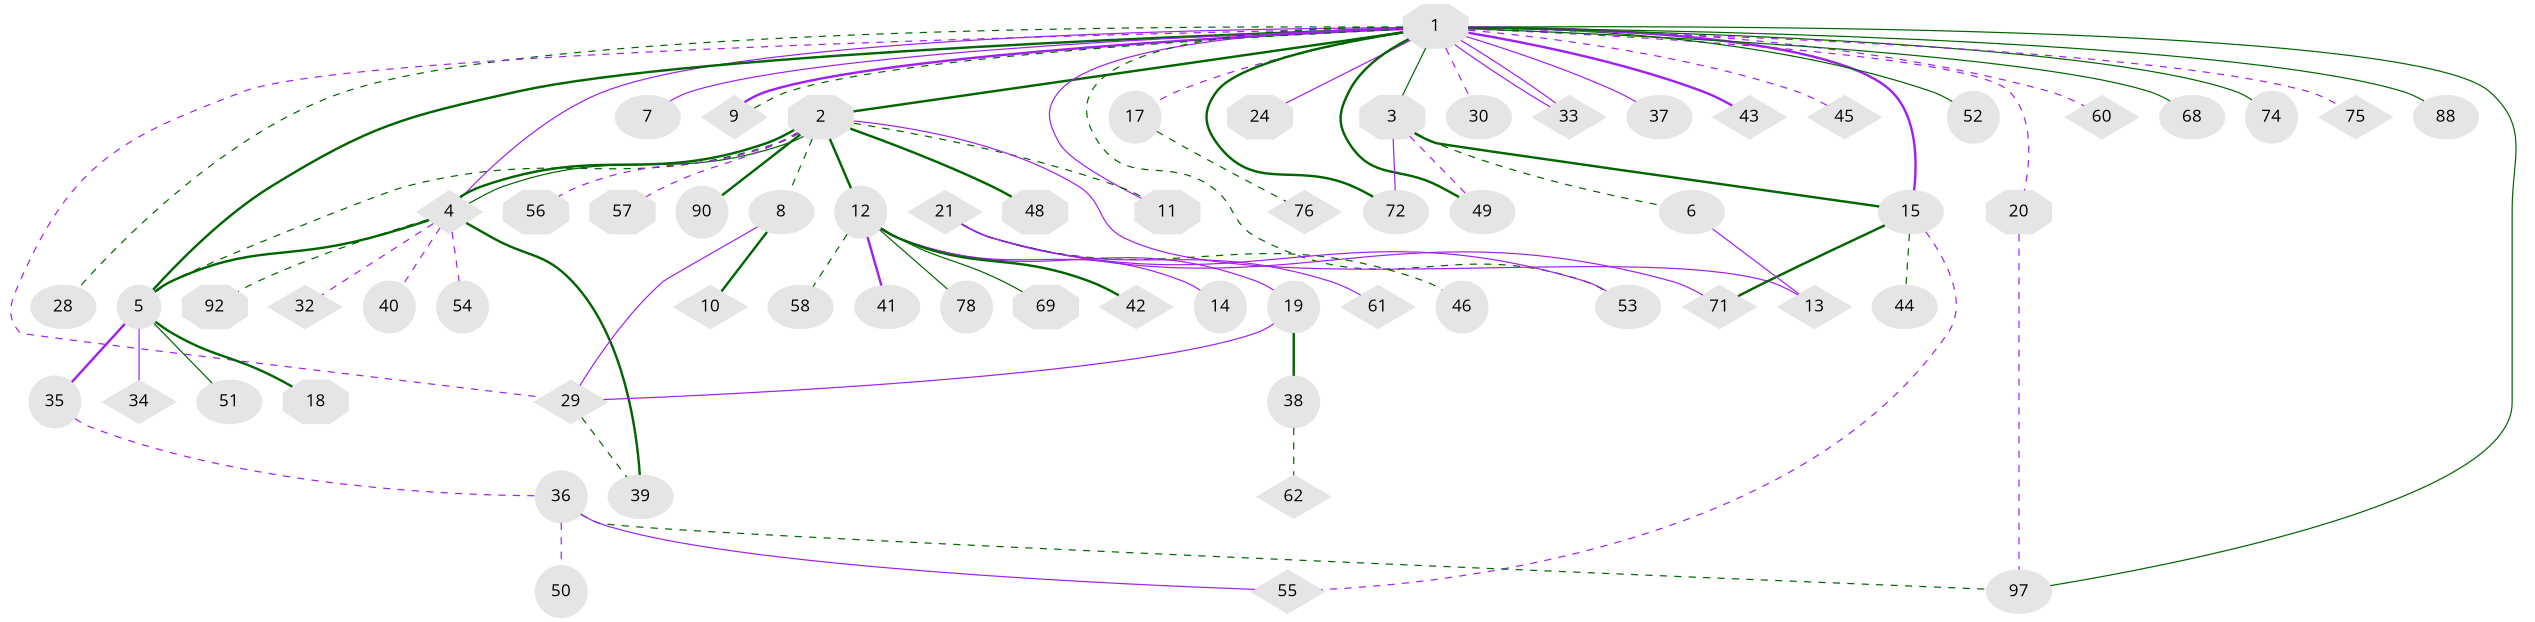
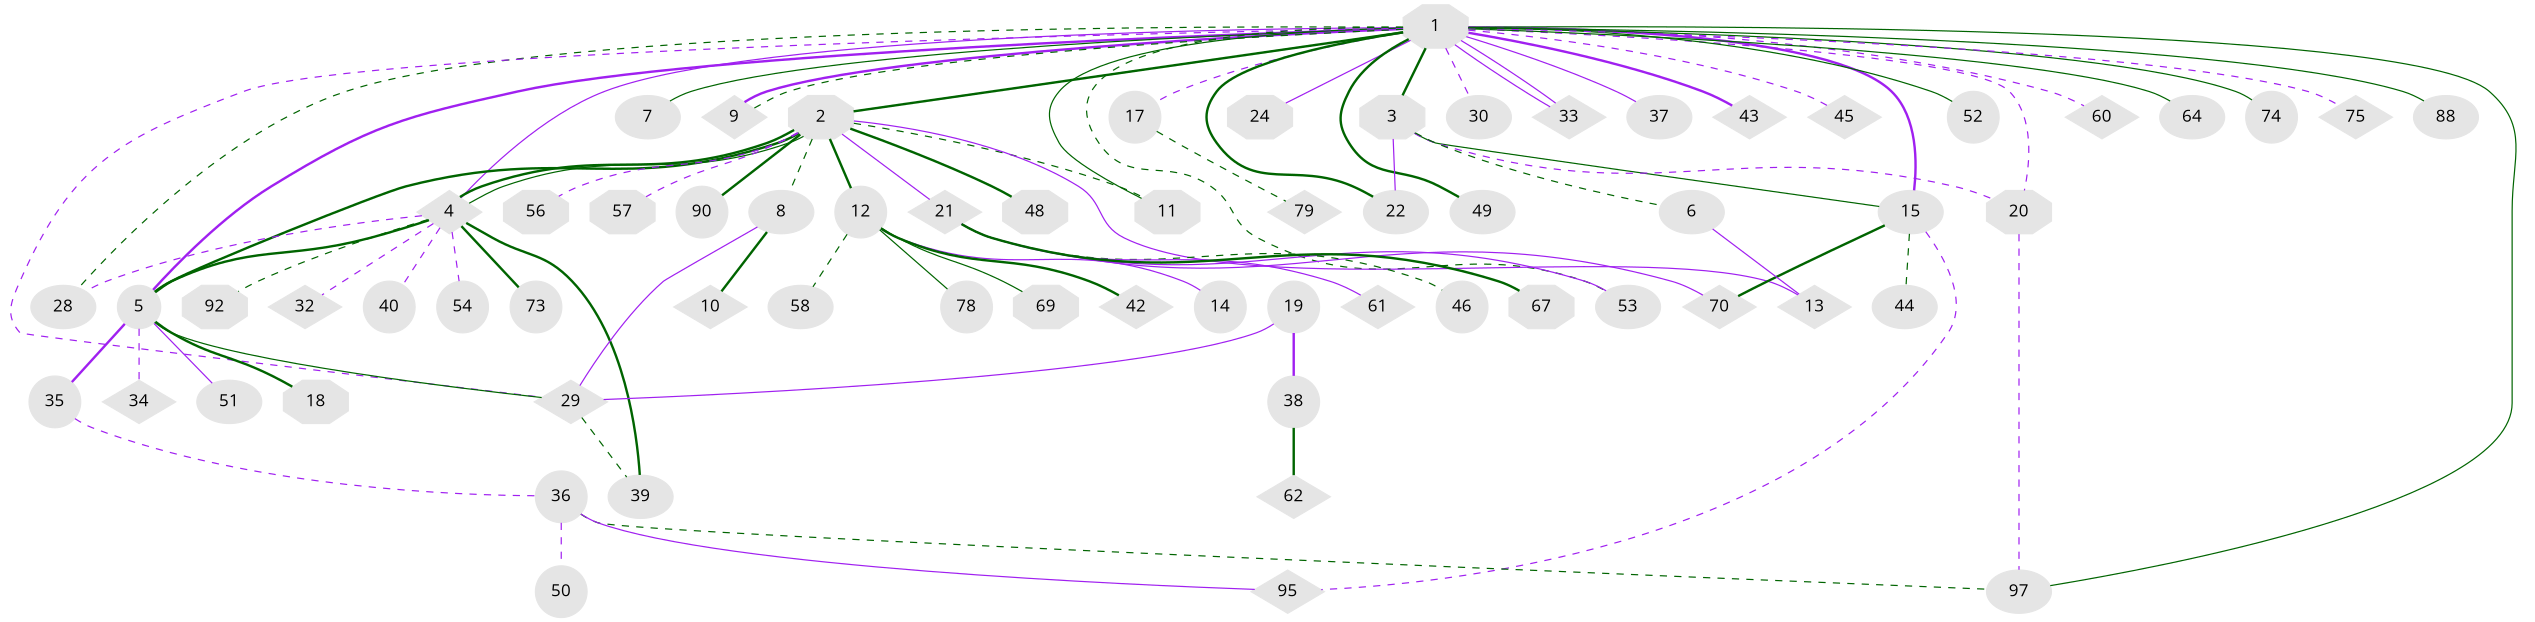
(868, 62) -> (868, 62)
(1112, 63) -> (1112, 63)
(1414, 72) -> (1414, 72)
(618, 76) -> (618, 76)
(2192, 117) -> (2192, 117)
(1438, 165) -> (1703, 171)
none -> (886, 167)
(468, 174) -> (468, 174)
(1646, 174) -> (1693, 180)
(1305, 212) -> (1305, 212)
(1396, 212) -> (1396, 212)
none -> (234, 245)
(1077, 260) -> none
none -> (536, 307)
(887, 307) -> none
none -> (1541, 307)
(1719, 307) -> (1719, 307)
(174, 344) -> (174, 344)
none -> (248, 354)
(1294, 354) -> (1294, 354)
(139, 357) -> (139, 357)
(1294, 451) -> (1294, 451)
(1288, 592) -> (1288, 592)
